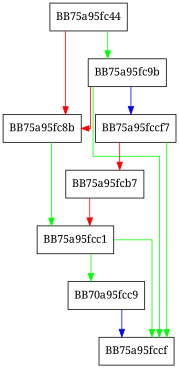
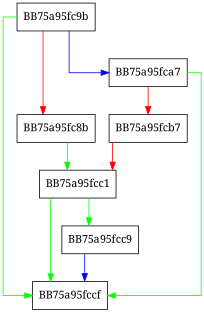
(89, 17) -> none
(136, 128) -> (148, 73)
(106, 296) -> (100, 240)
